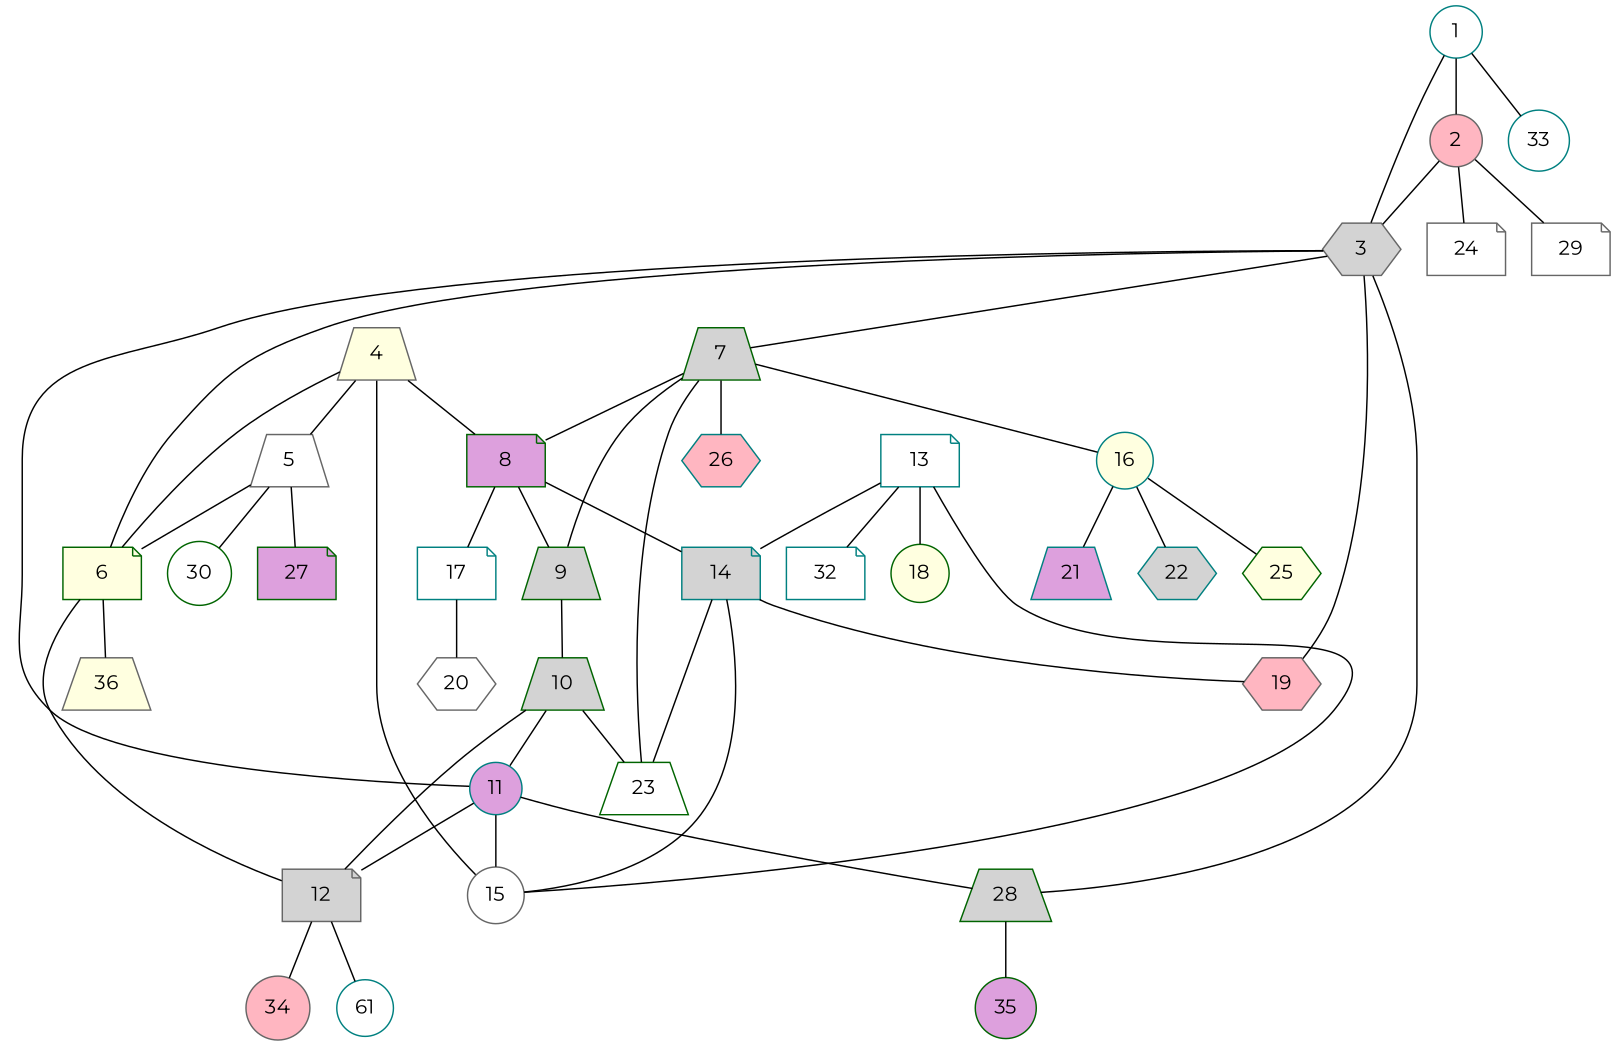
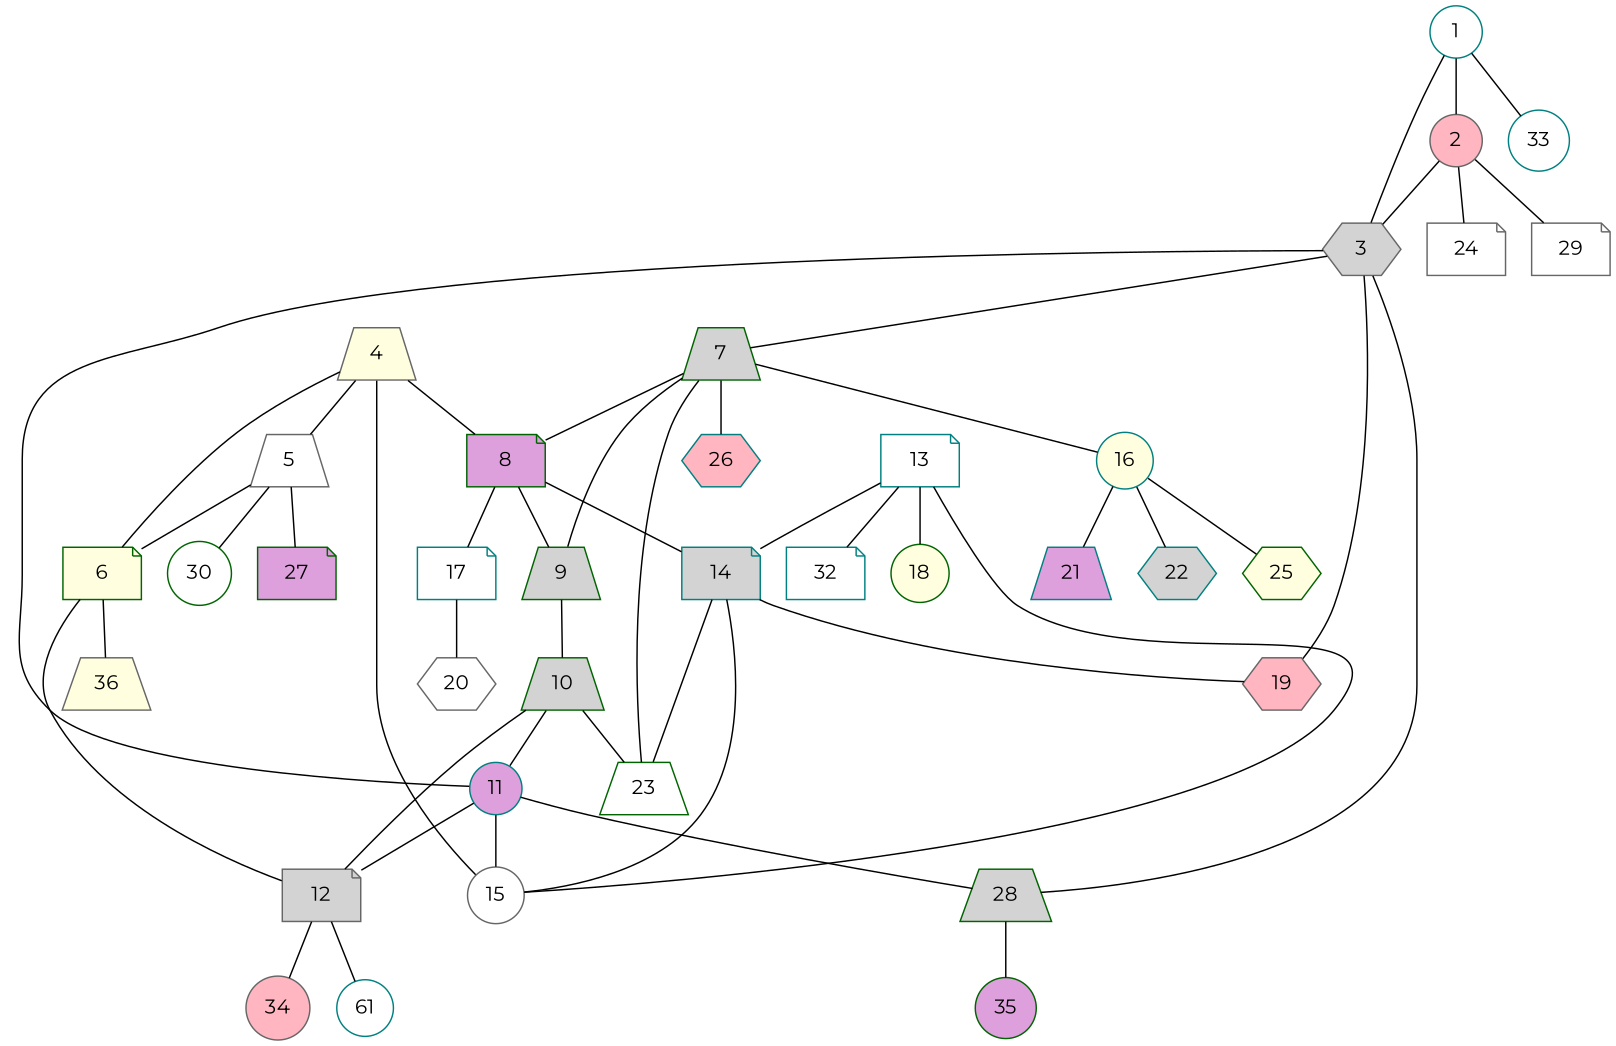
(597, 282) -> none
